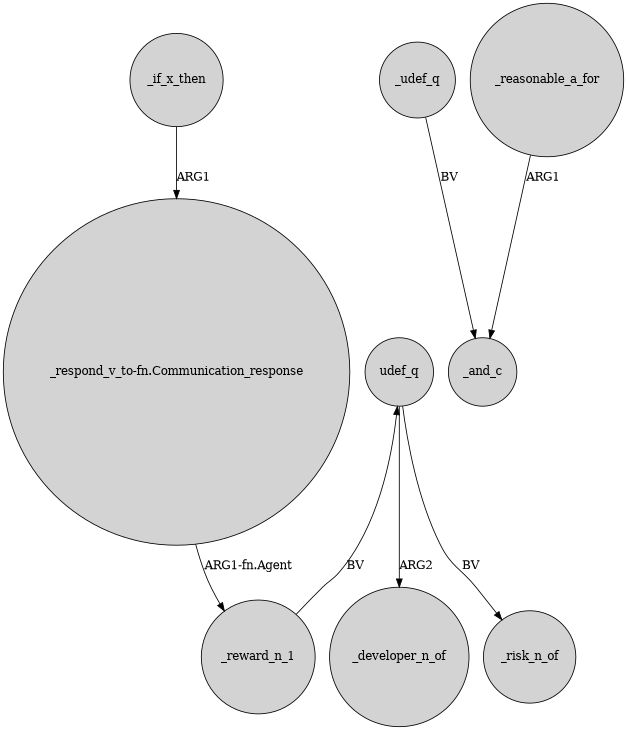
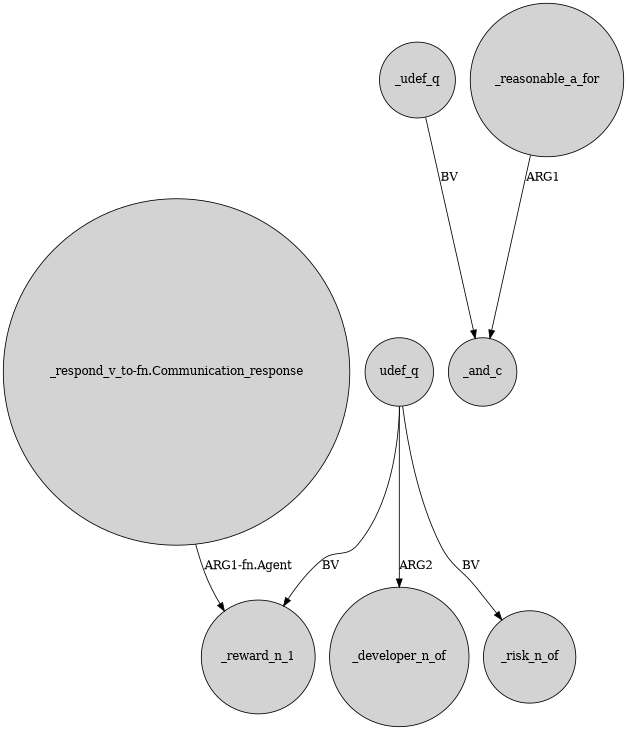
(177, 80) -> none
(368, 526) -> (373, 521)
